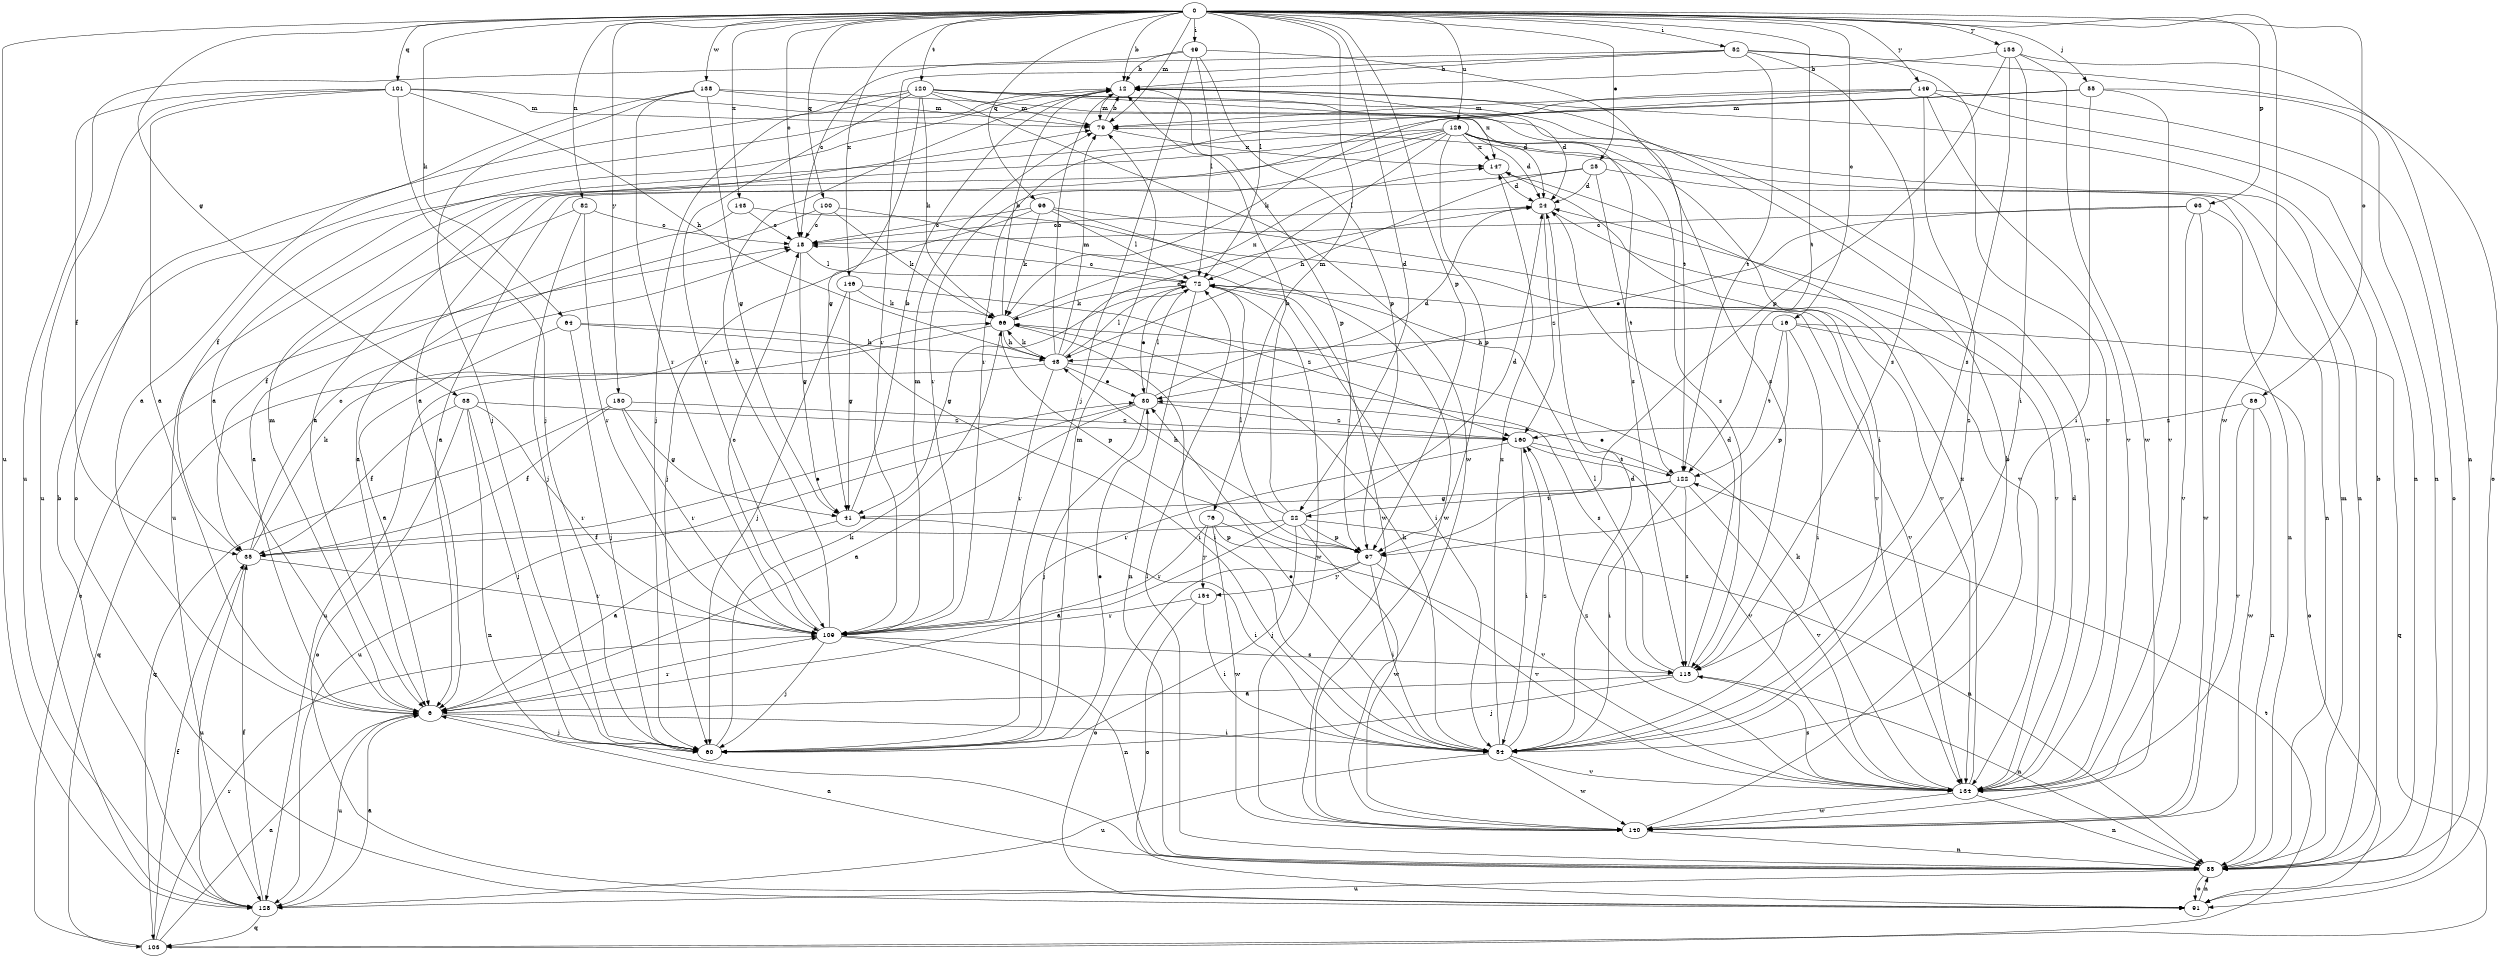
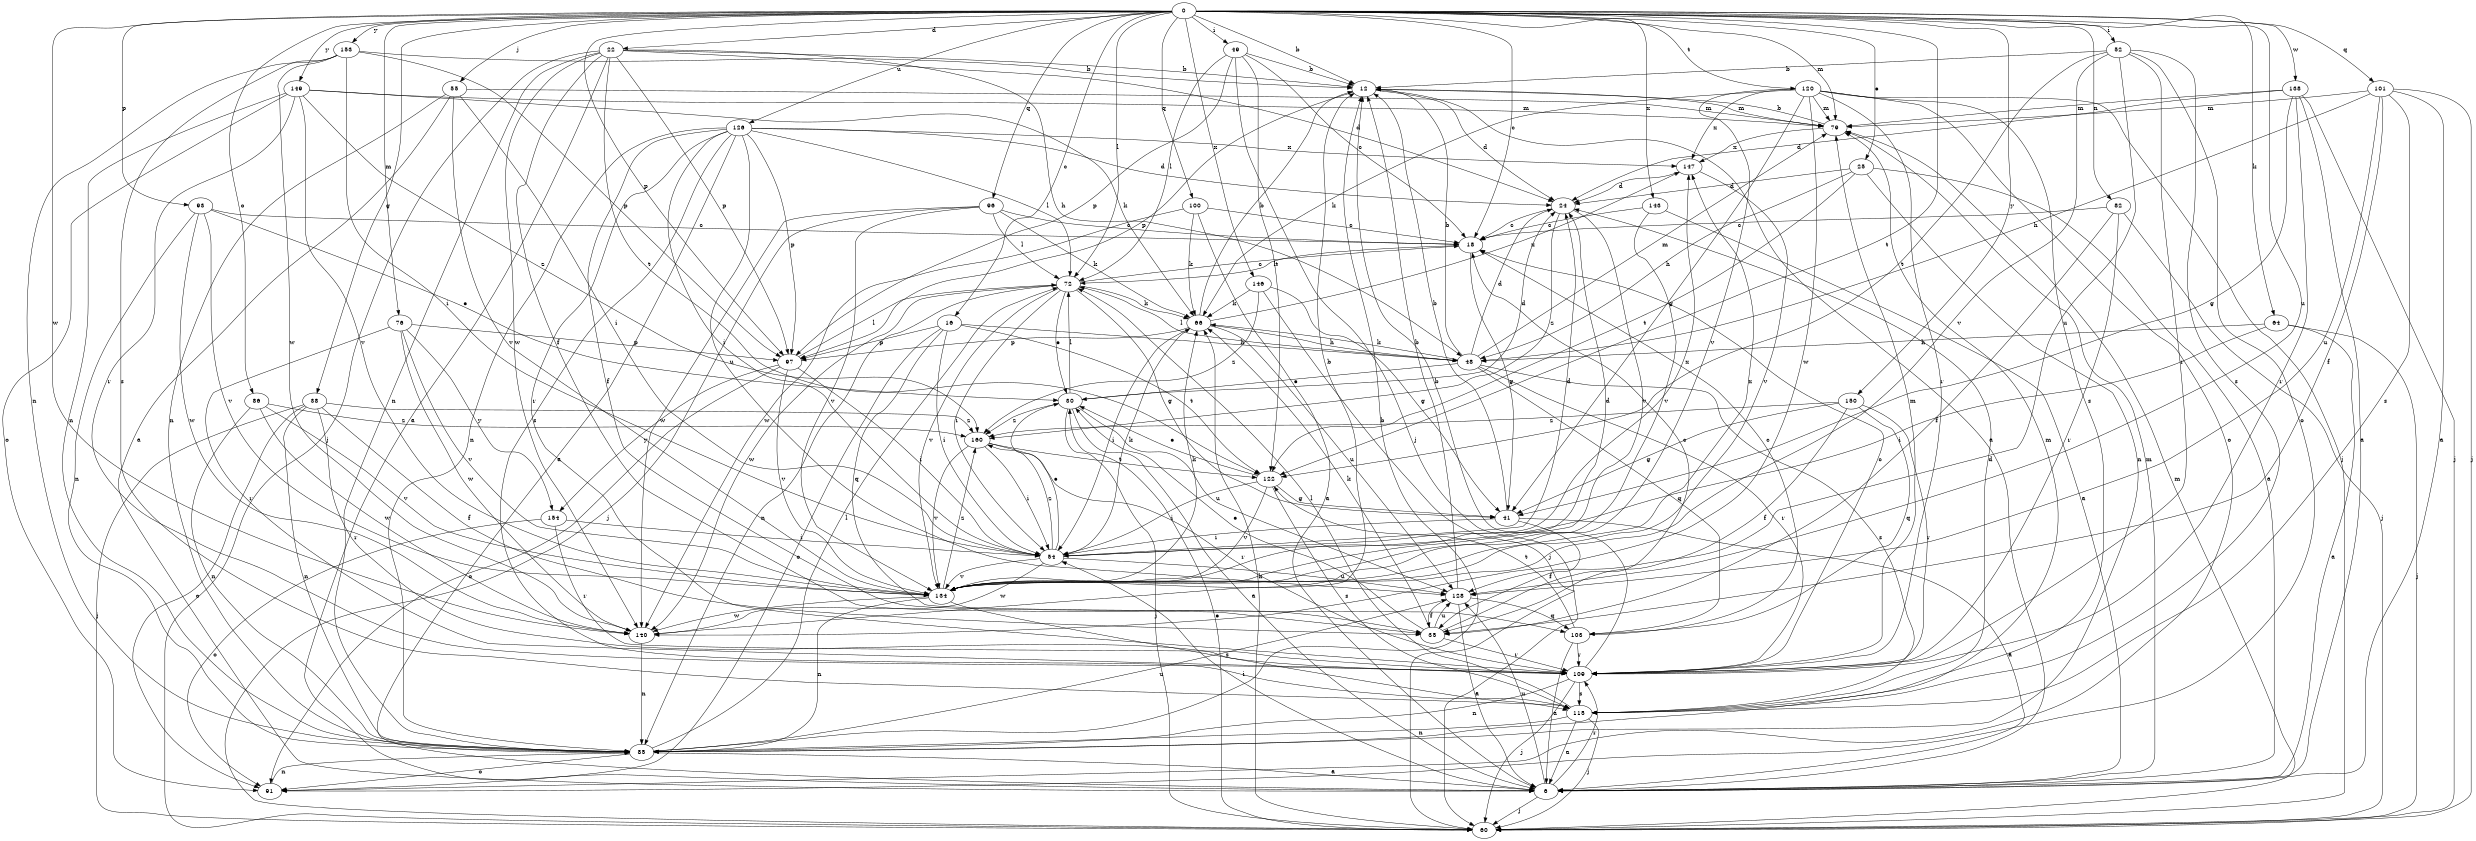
(1491, 500) -> (750, 354)
(1916, 545) -> (621, 313)
(176, 748) -> (1547, 574)
